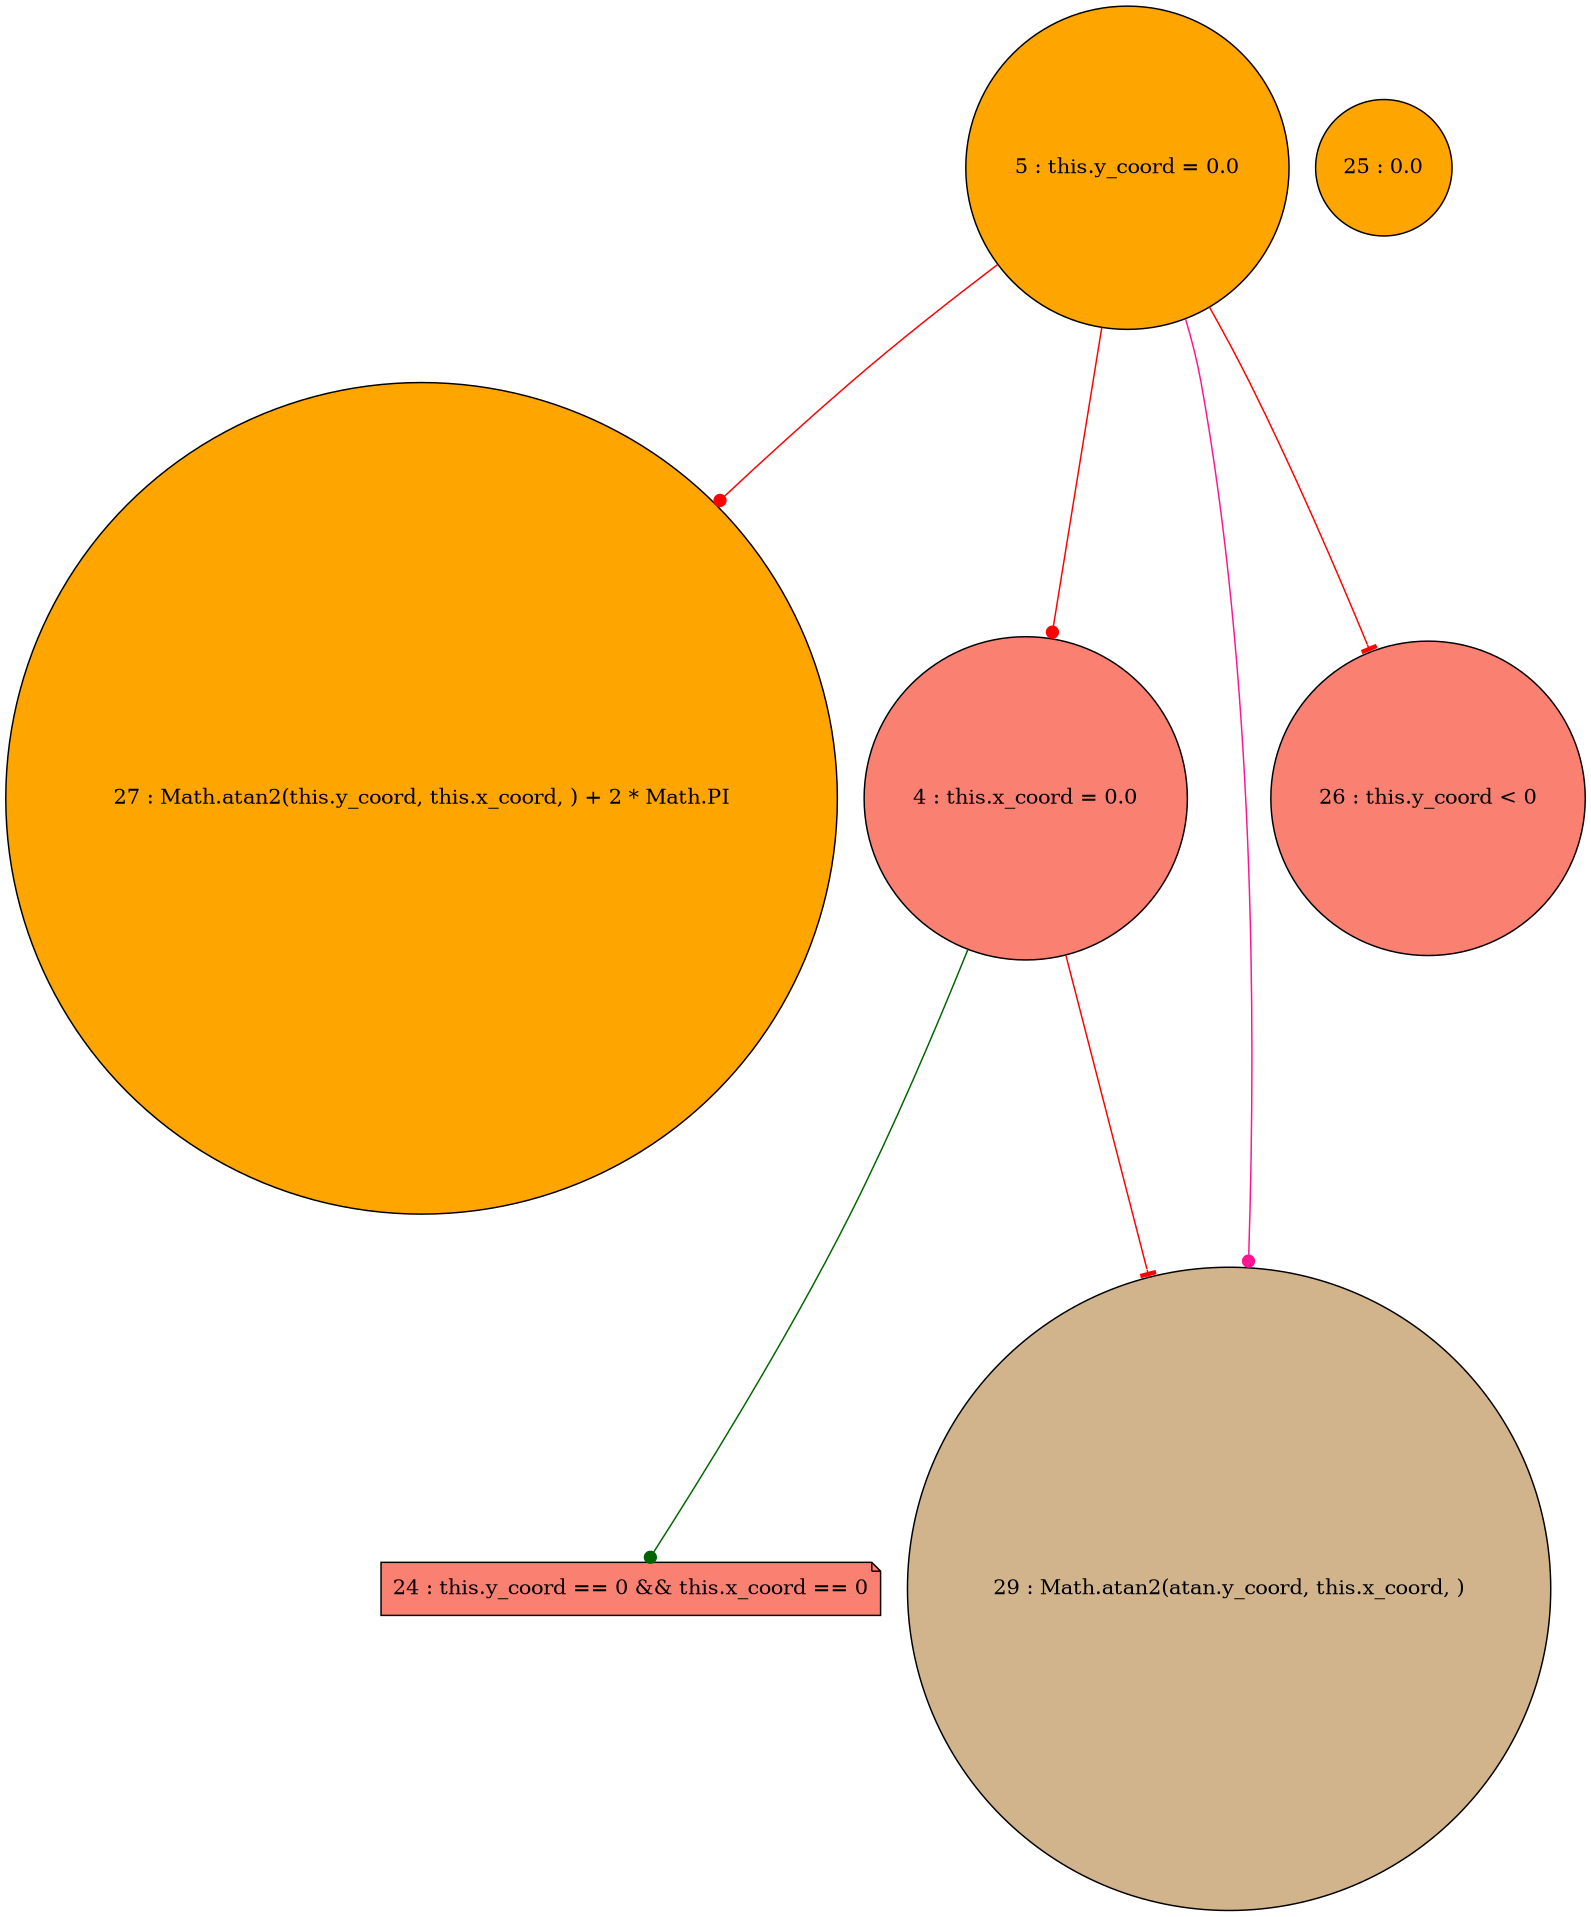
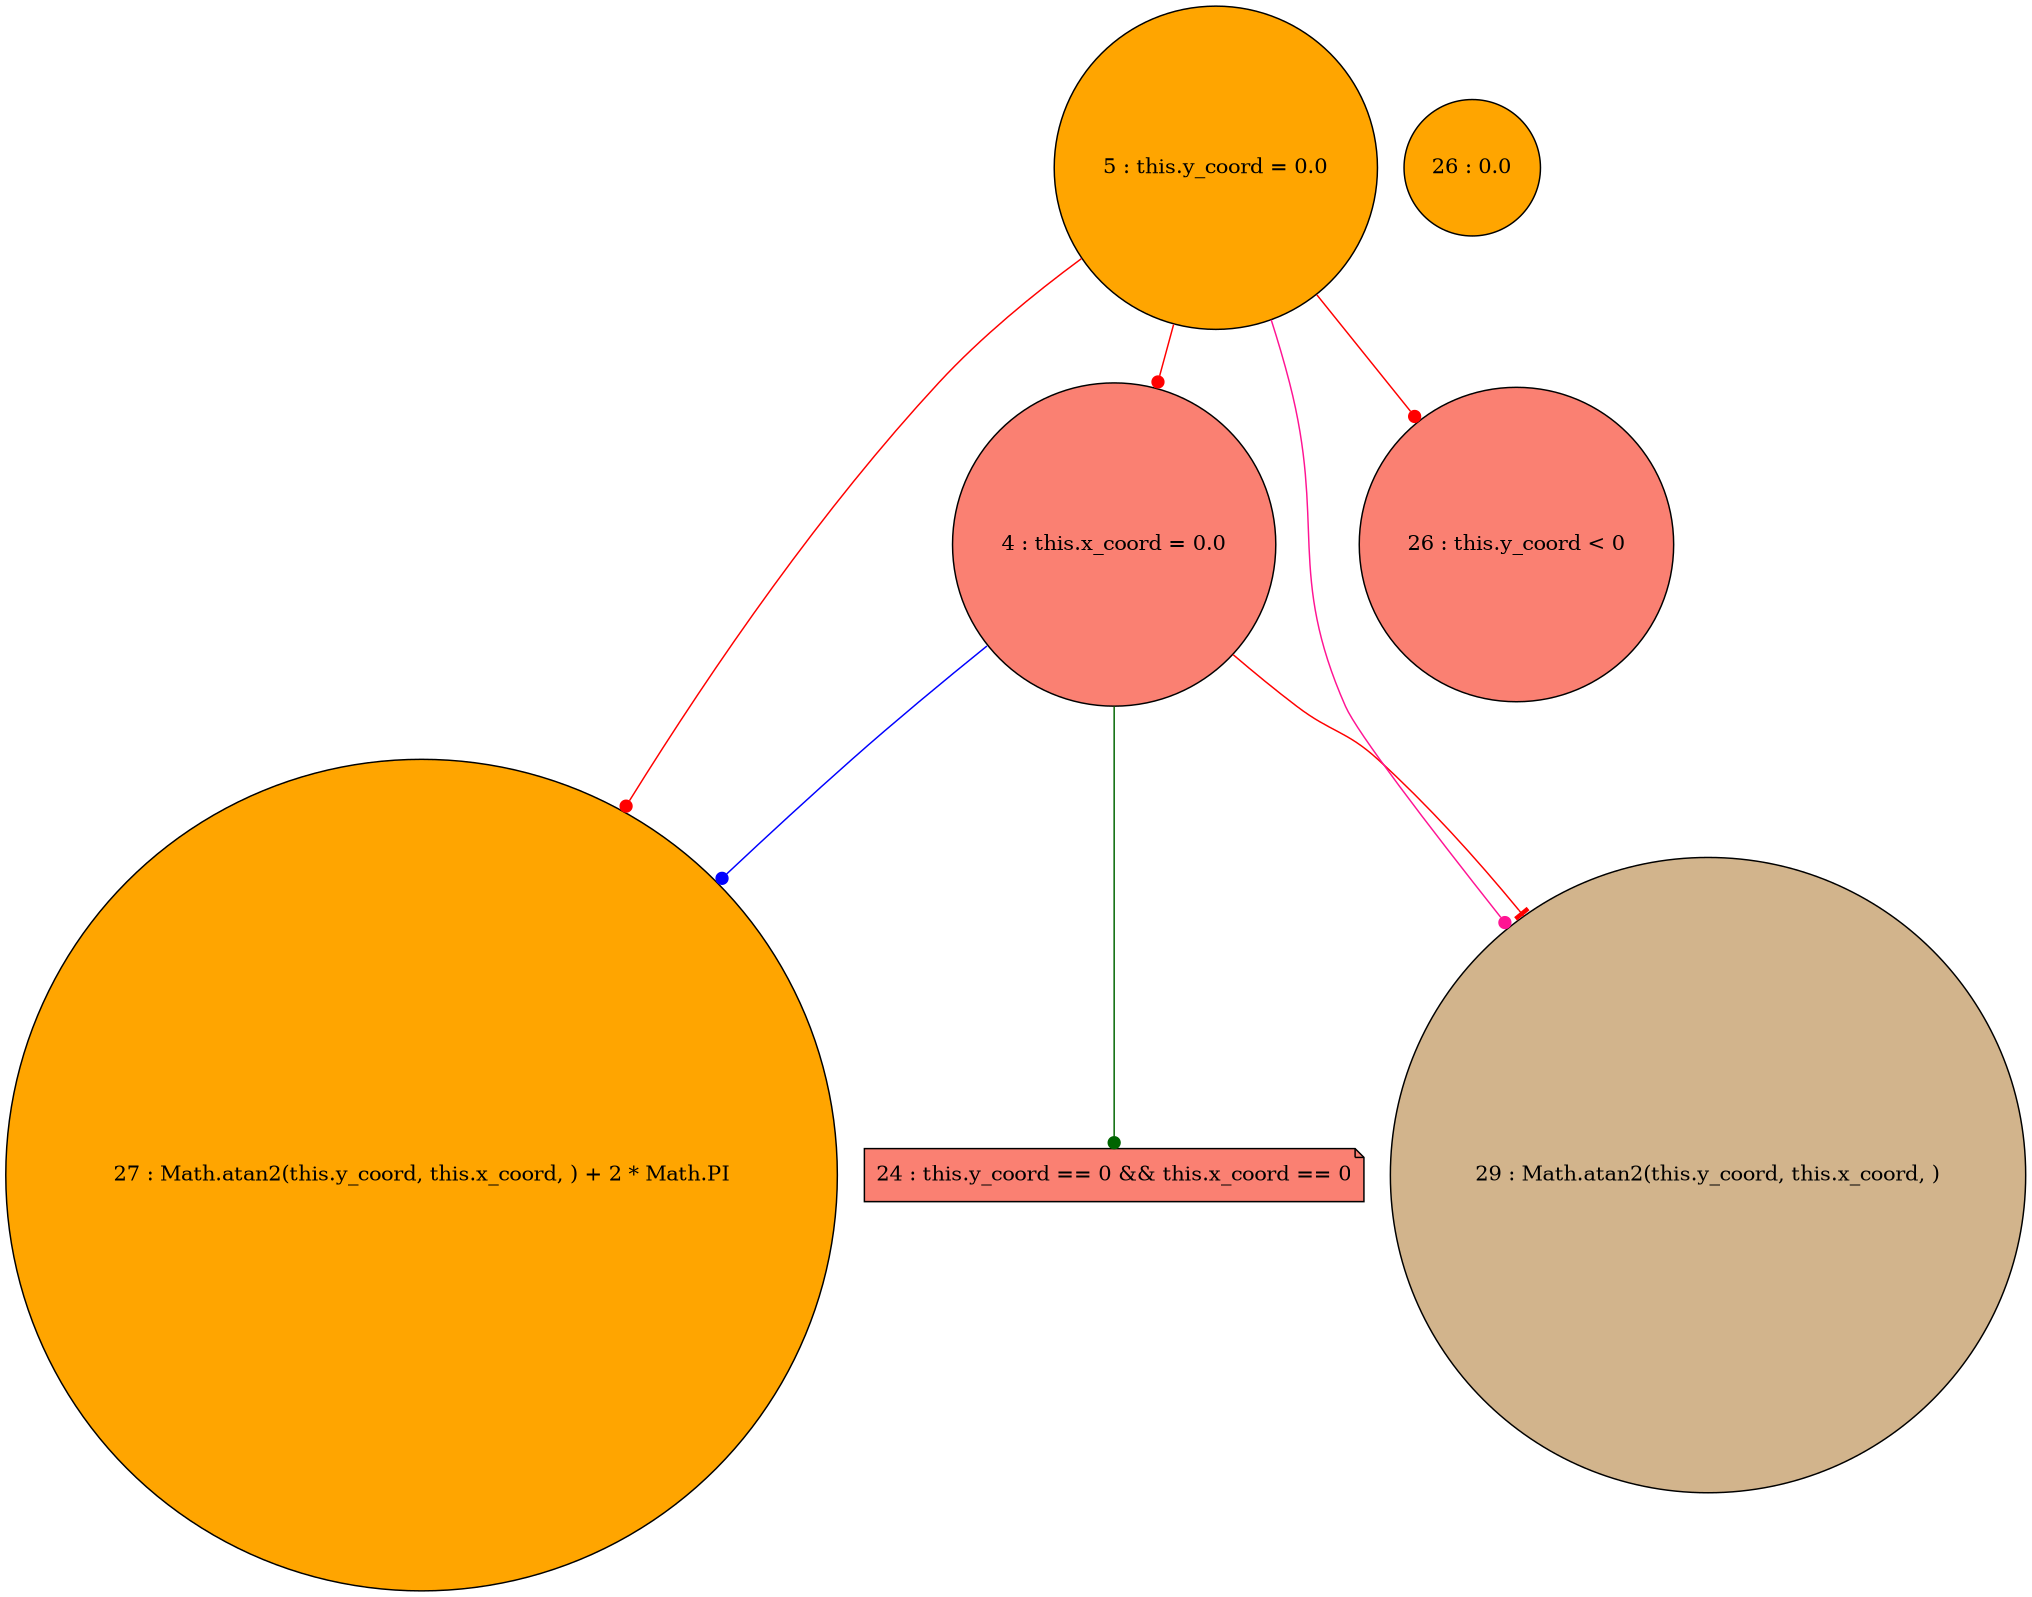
(1384, 168) -> (1472, 168)
(1293, 474) -> (1364, 353)
none -> (854, 757)
(1229, 1589) -> (1708, 1175)
